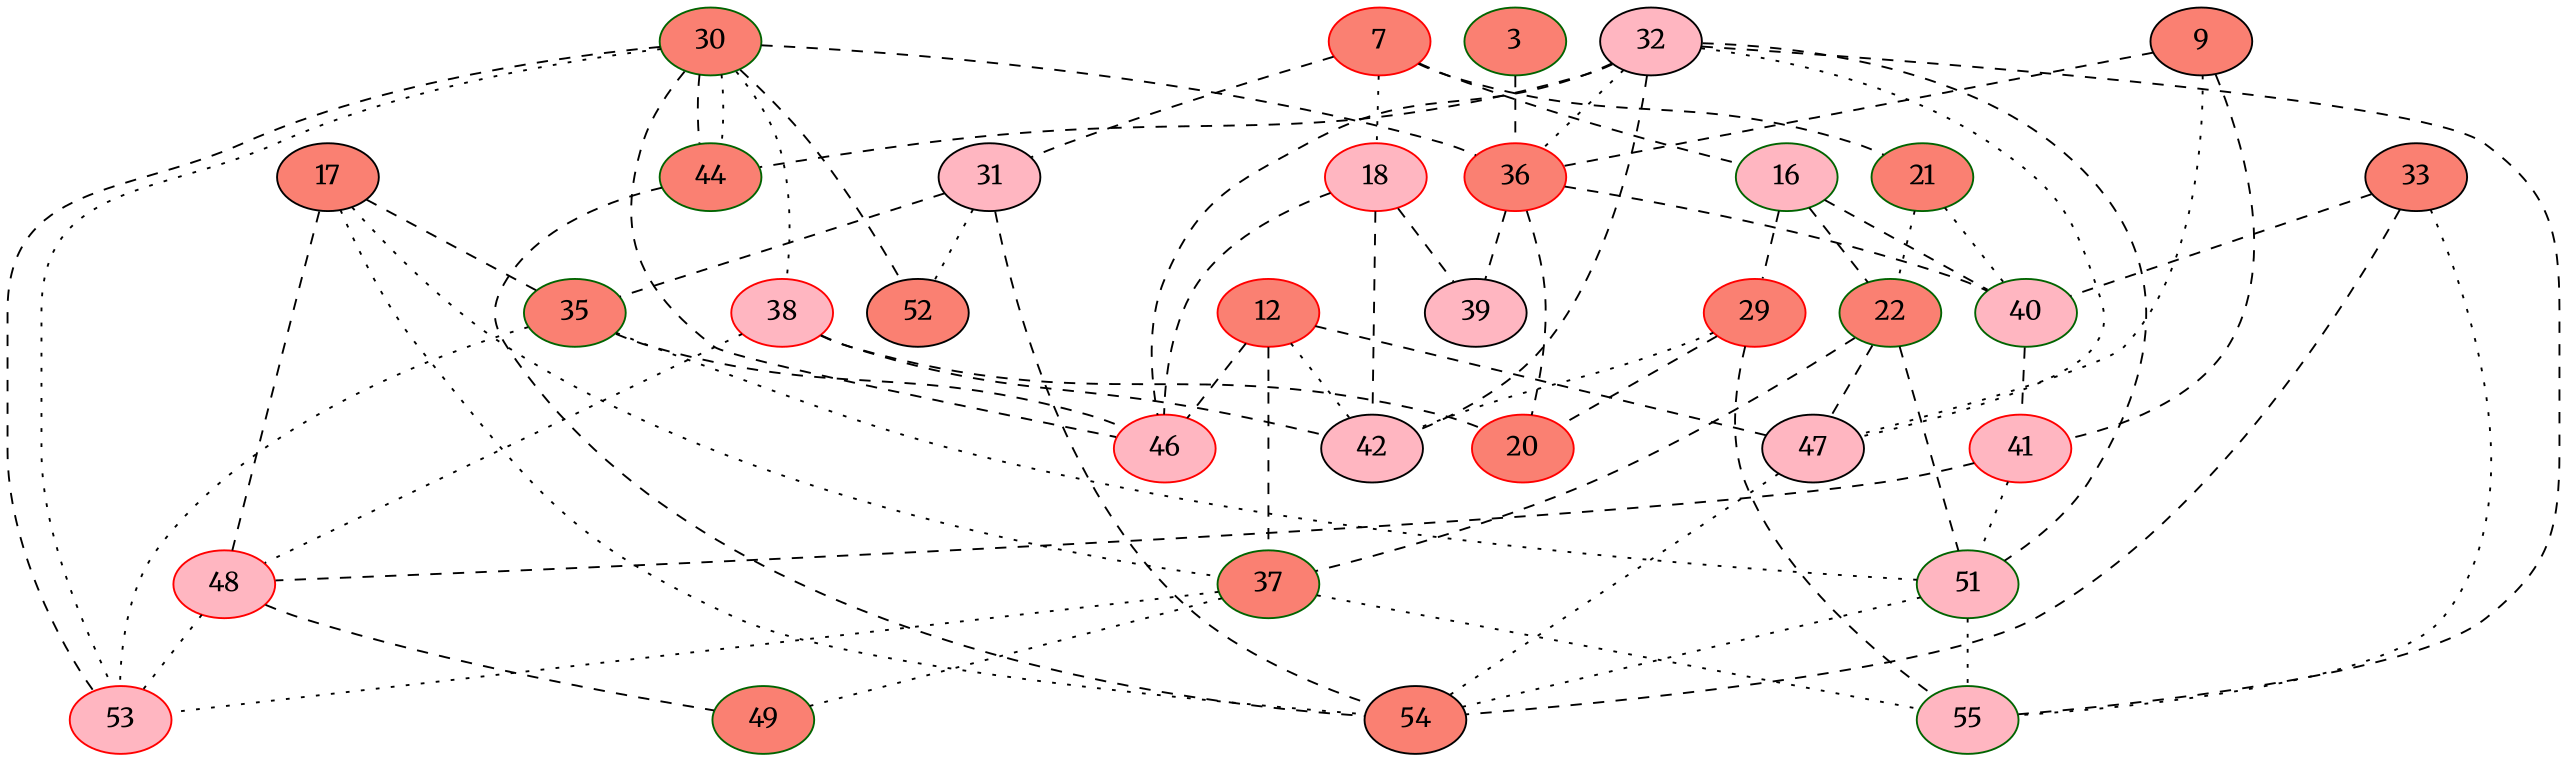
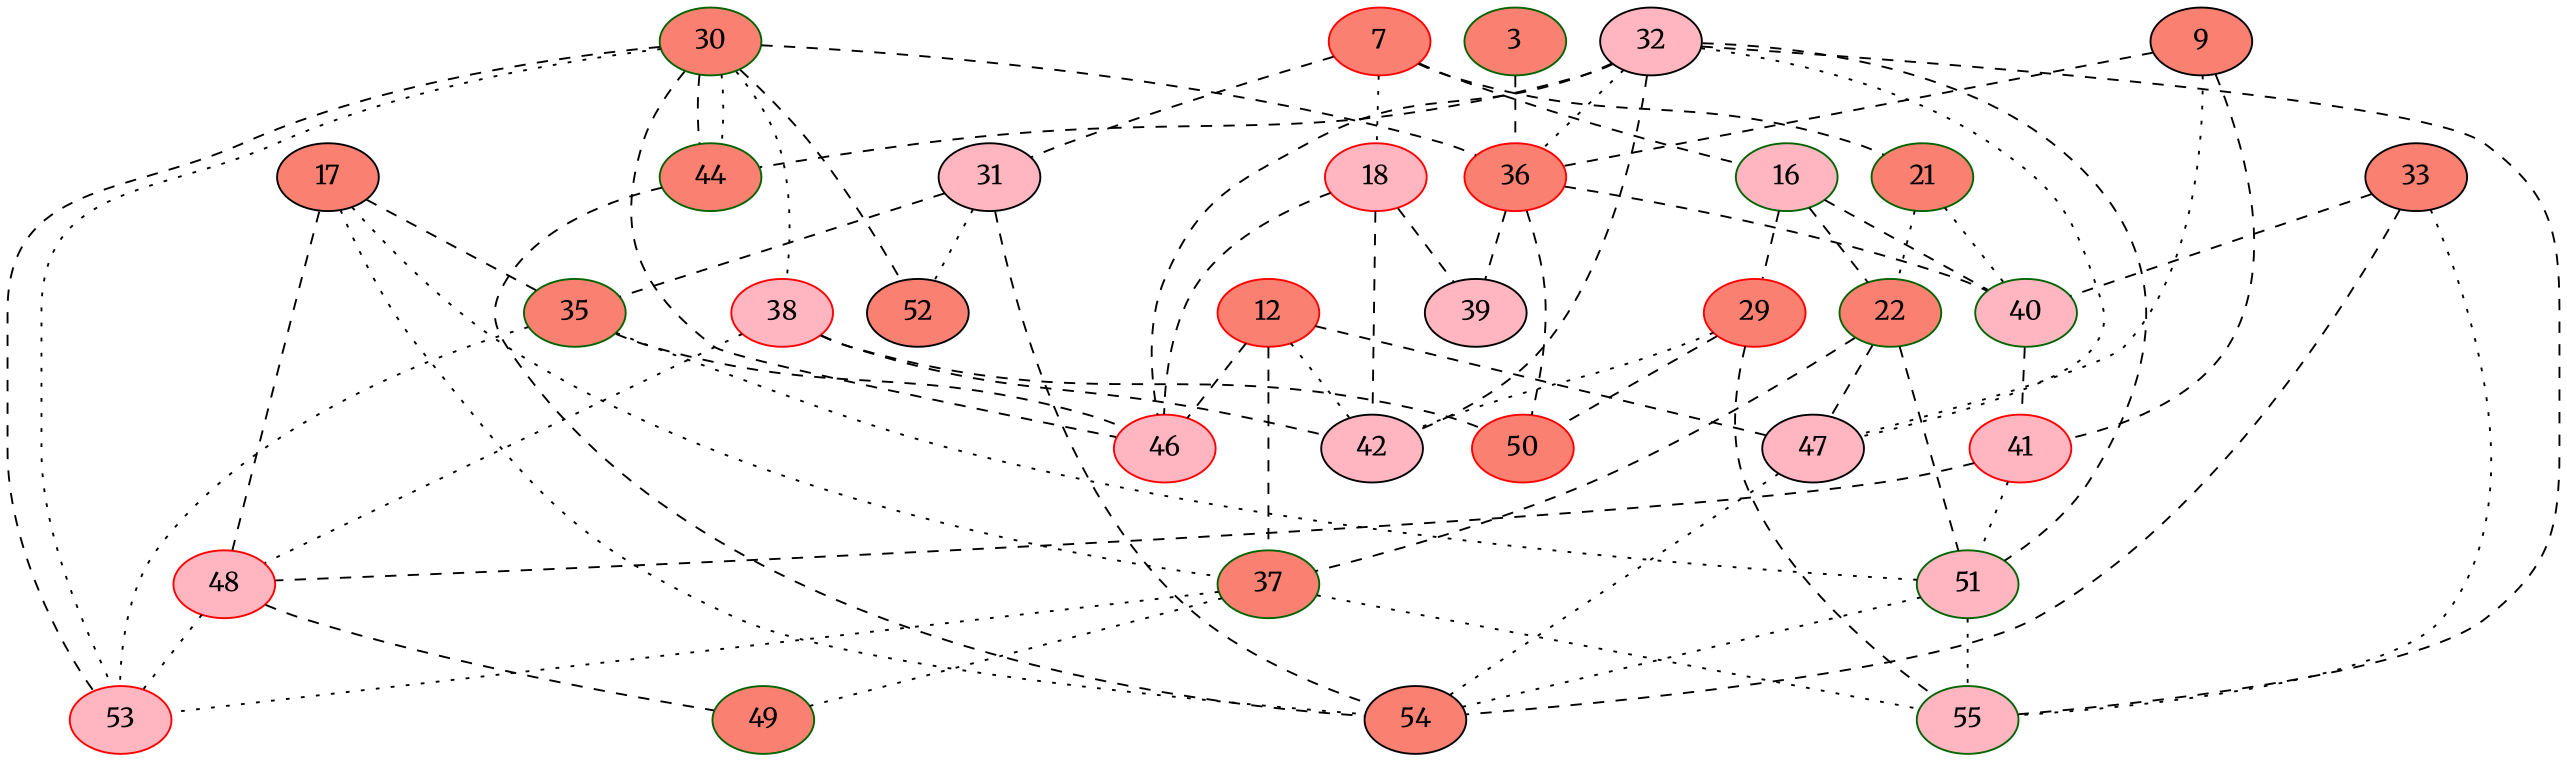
(1523, 449) -> (1523, 449)
